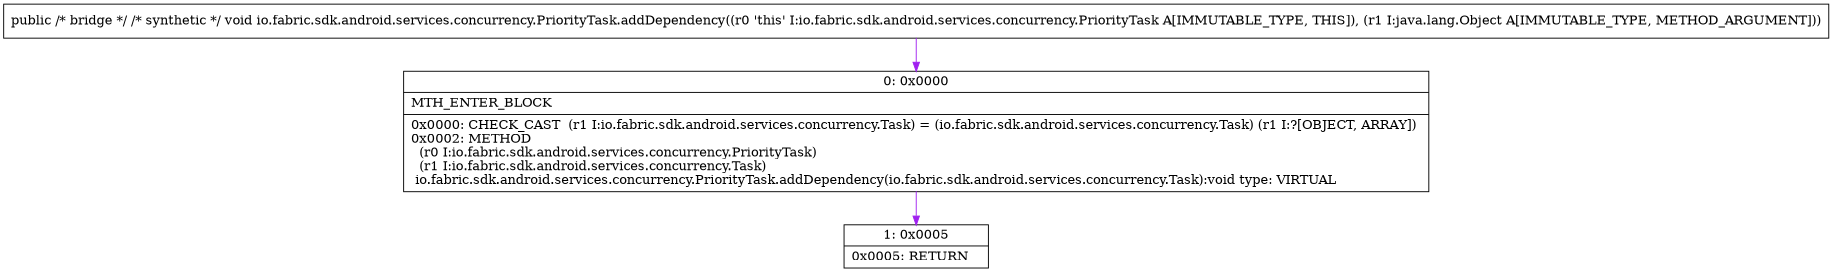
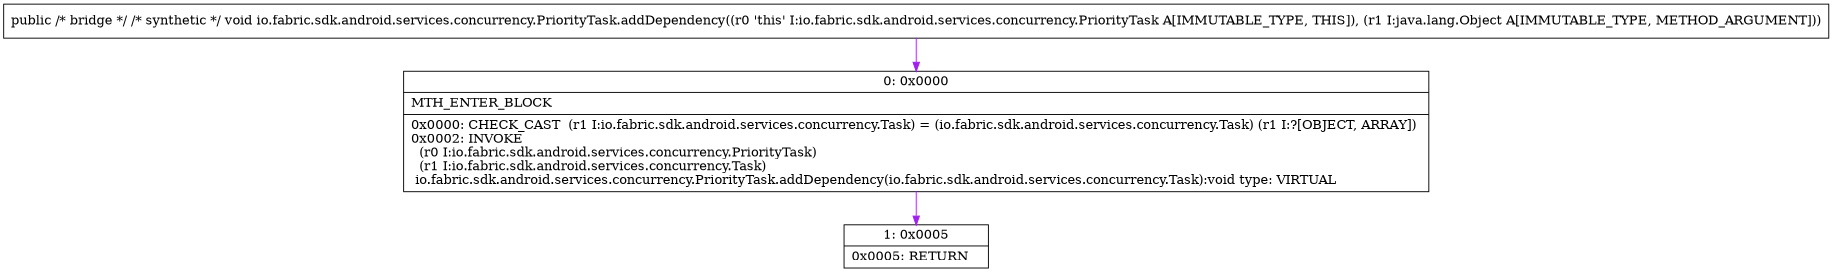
(475, 139) -> (471, 139)
